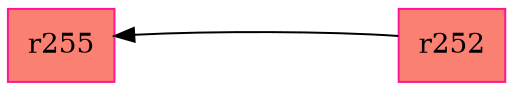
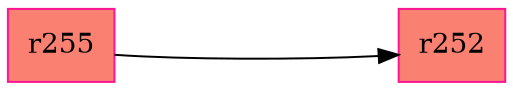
(267, 32) -> (246, 59)
